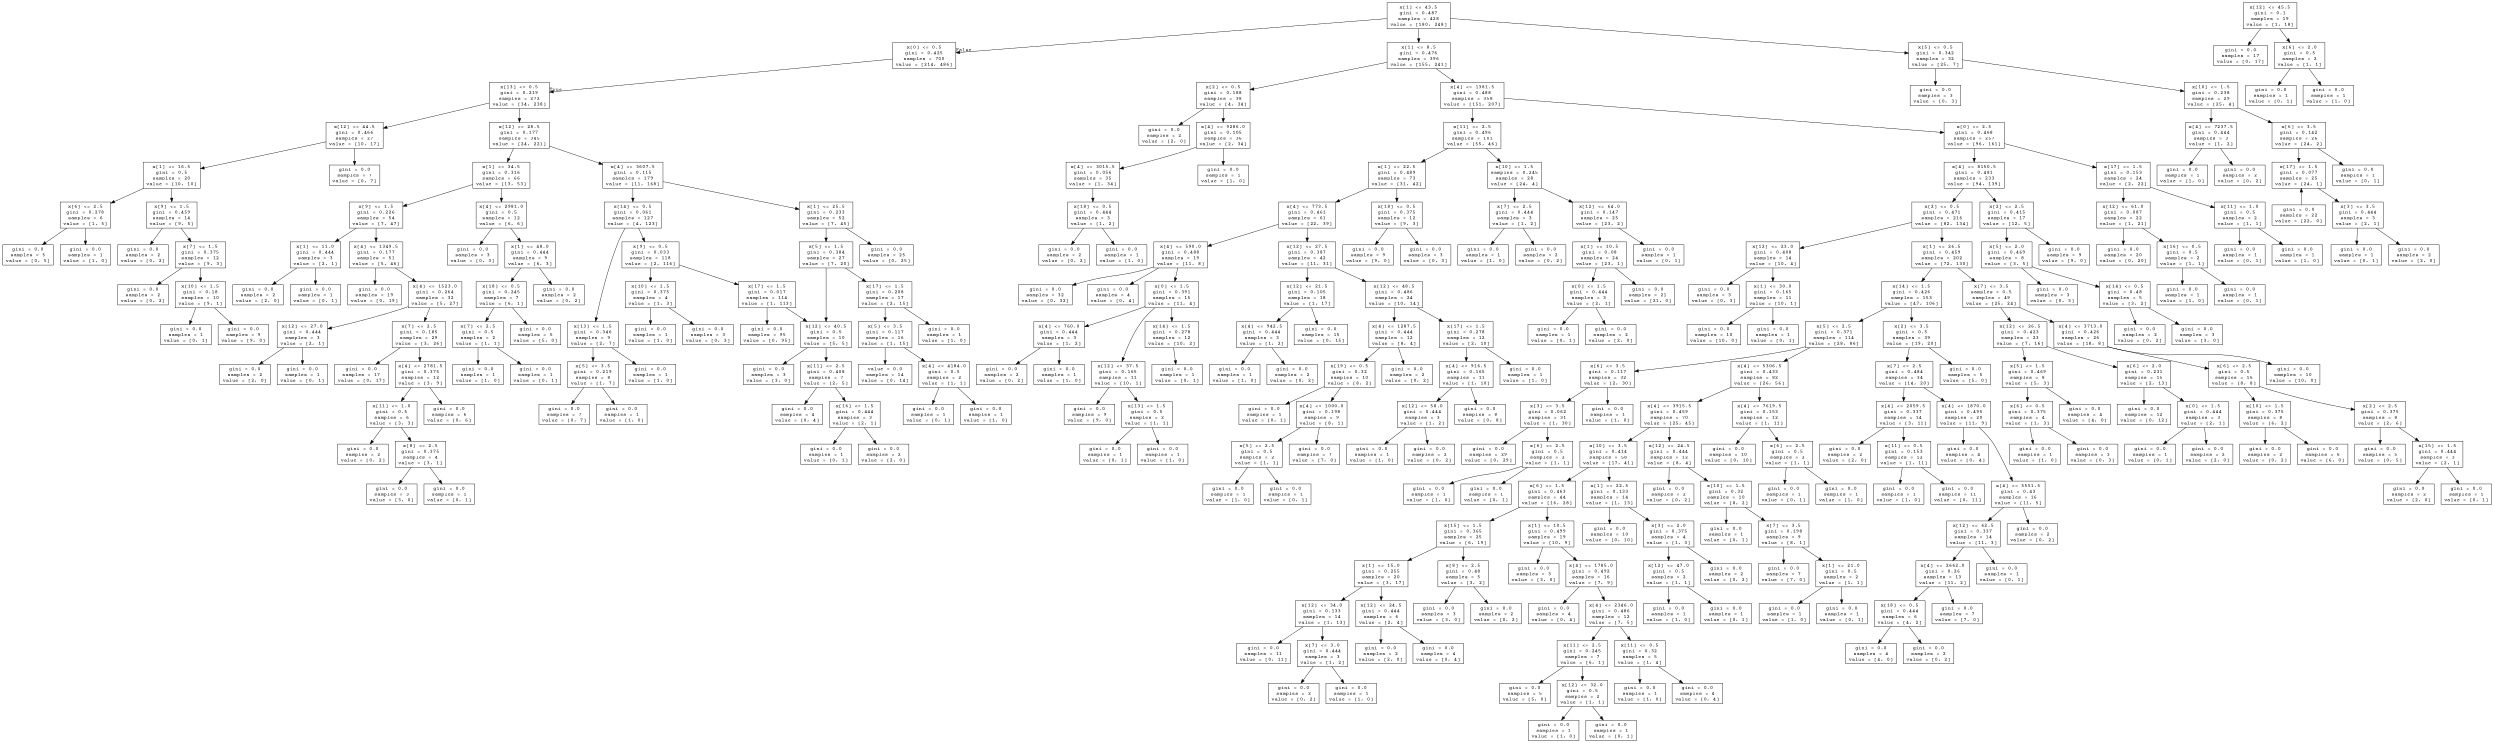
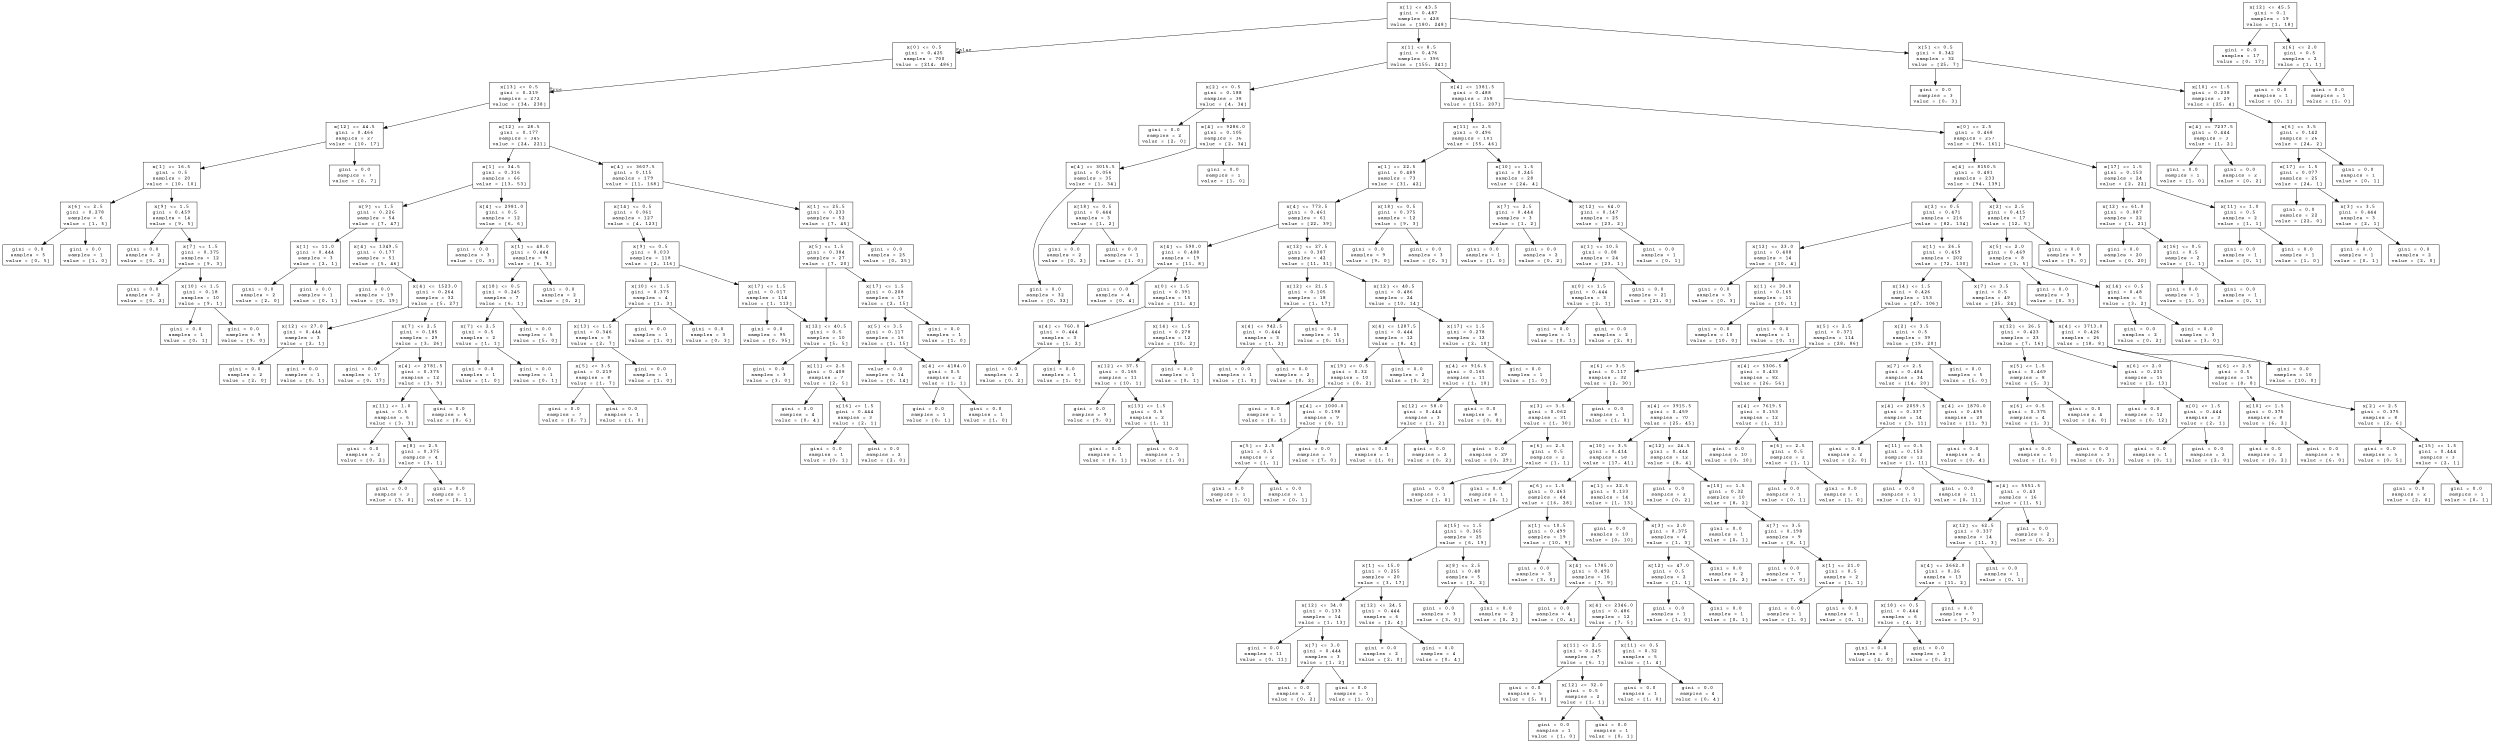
(1515, 175) -> (1515, 175)
(2301, 199) -> (2296, 195)
(608, 272) -> (623, 314)
(1115, 276) -> (1041, 229)
(1991, 295) -> (1991, 295)
(1136, 331) -> (1147, 353)
(1716, 394) -> none
(1998, 451) -> (1959, 474)
